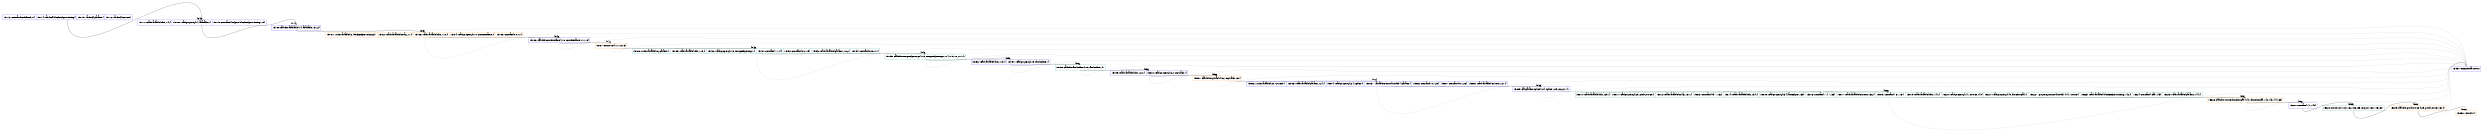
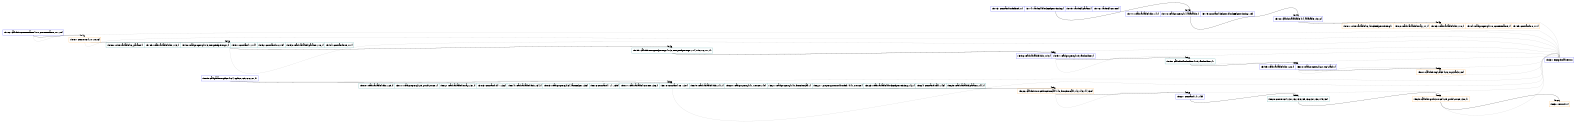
(491, 38) -> none
(1377, 84) -> none
